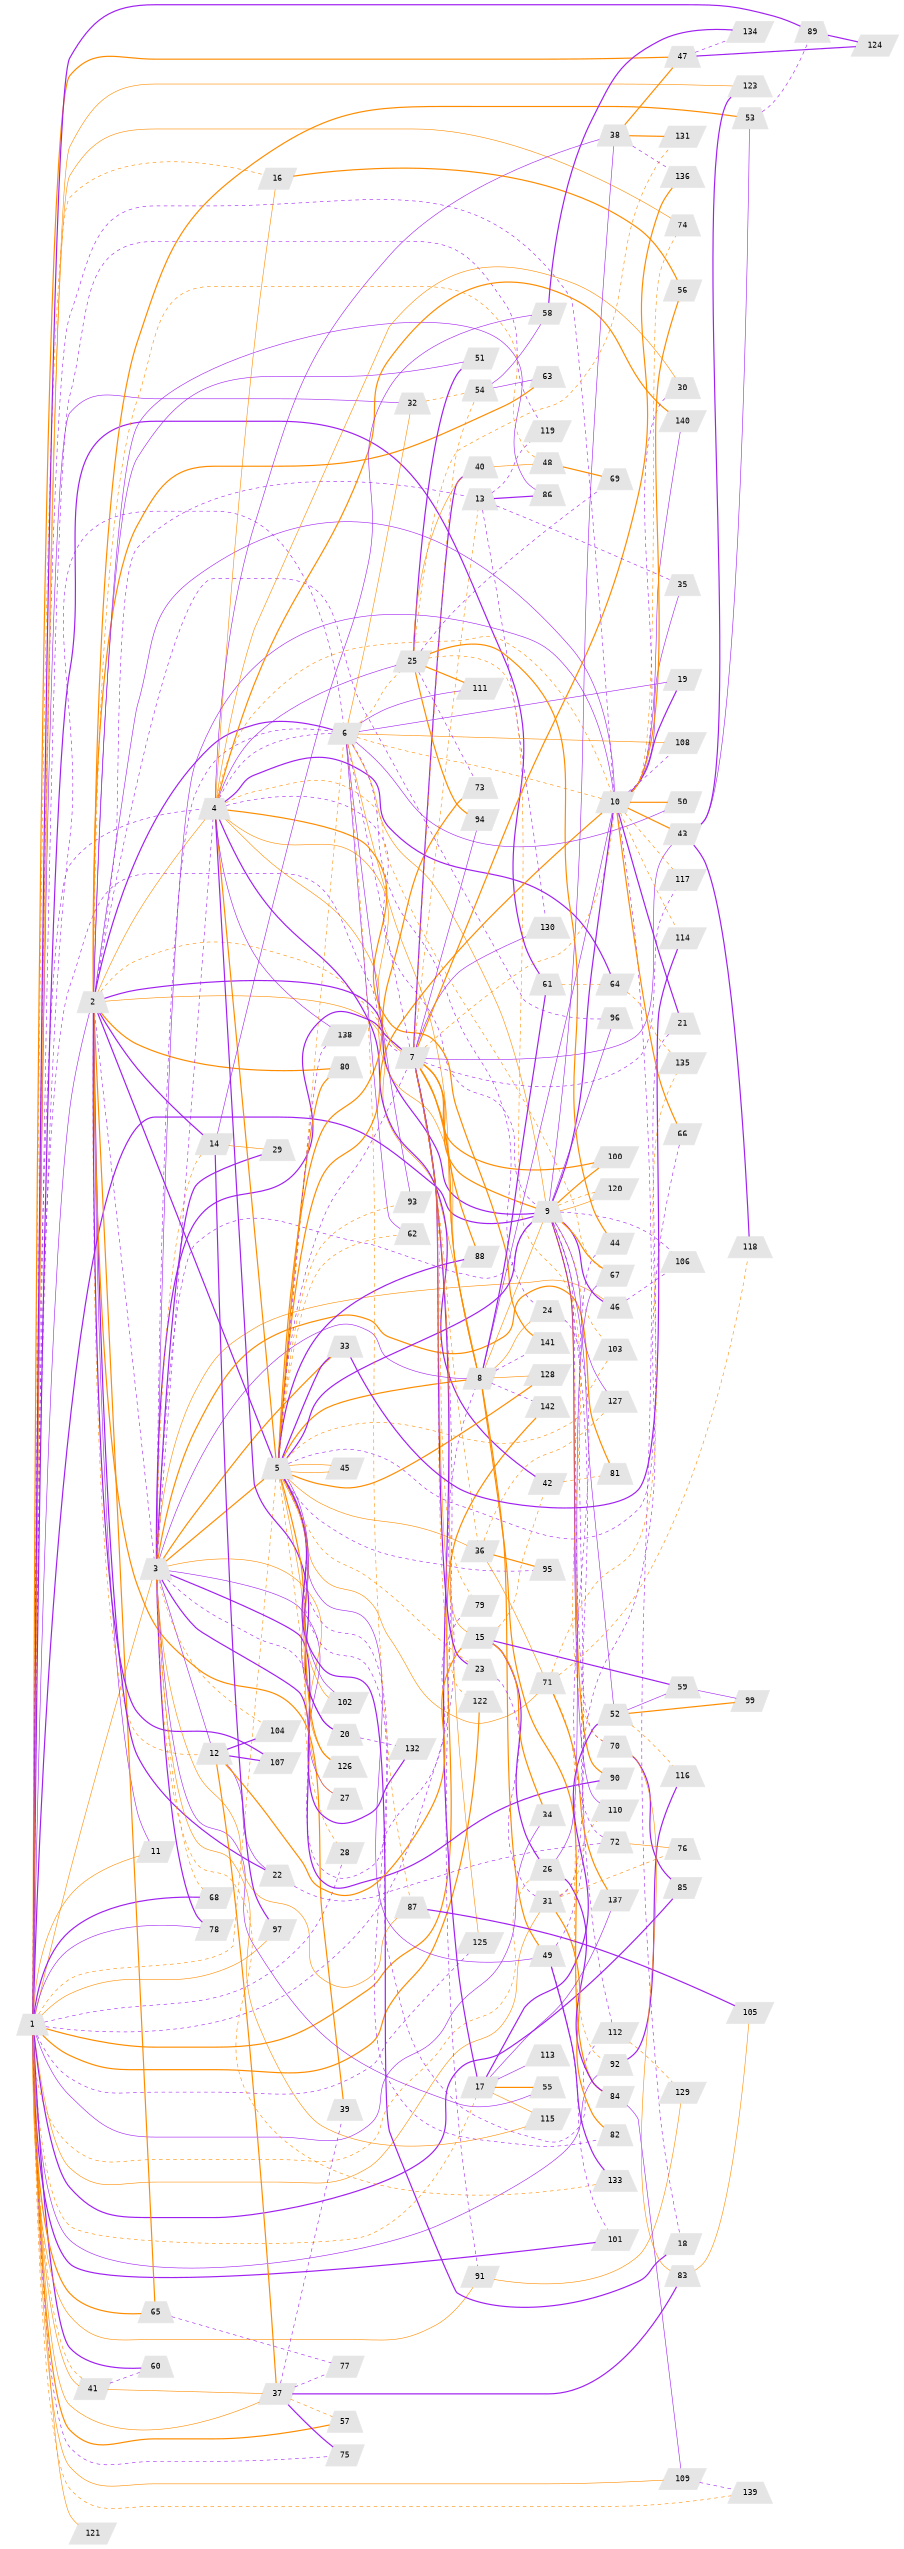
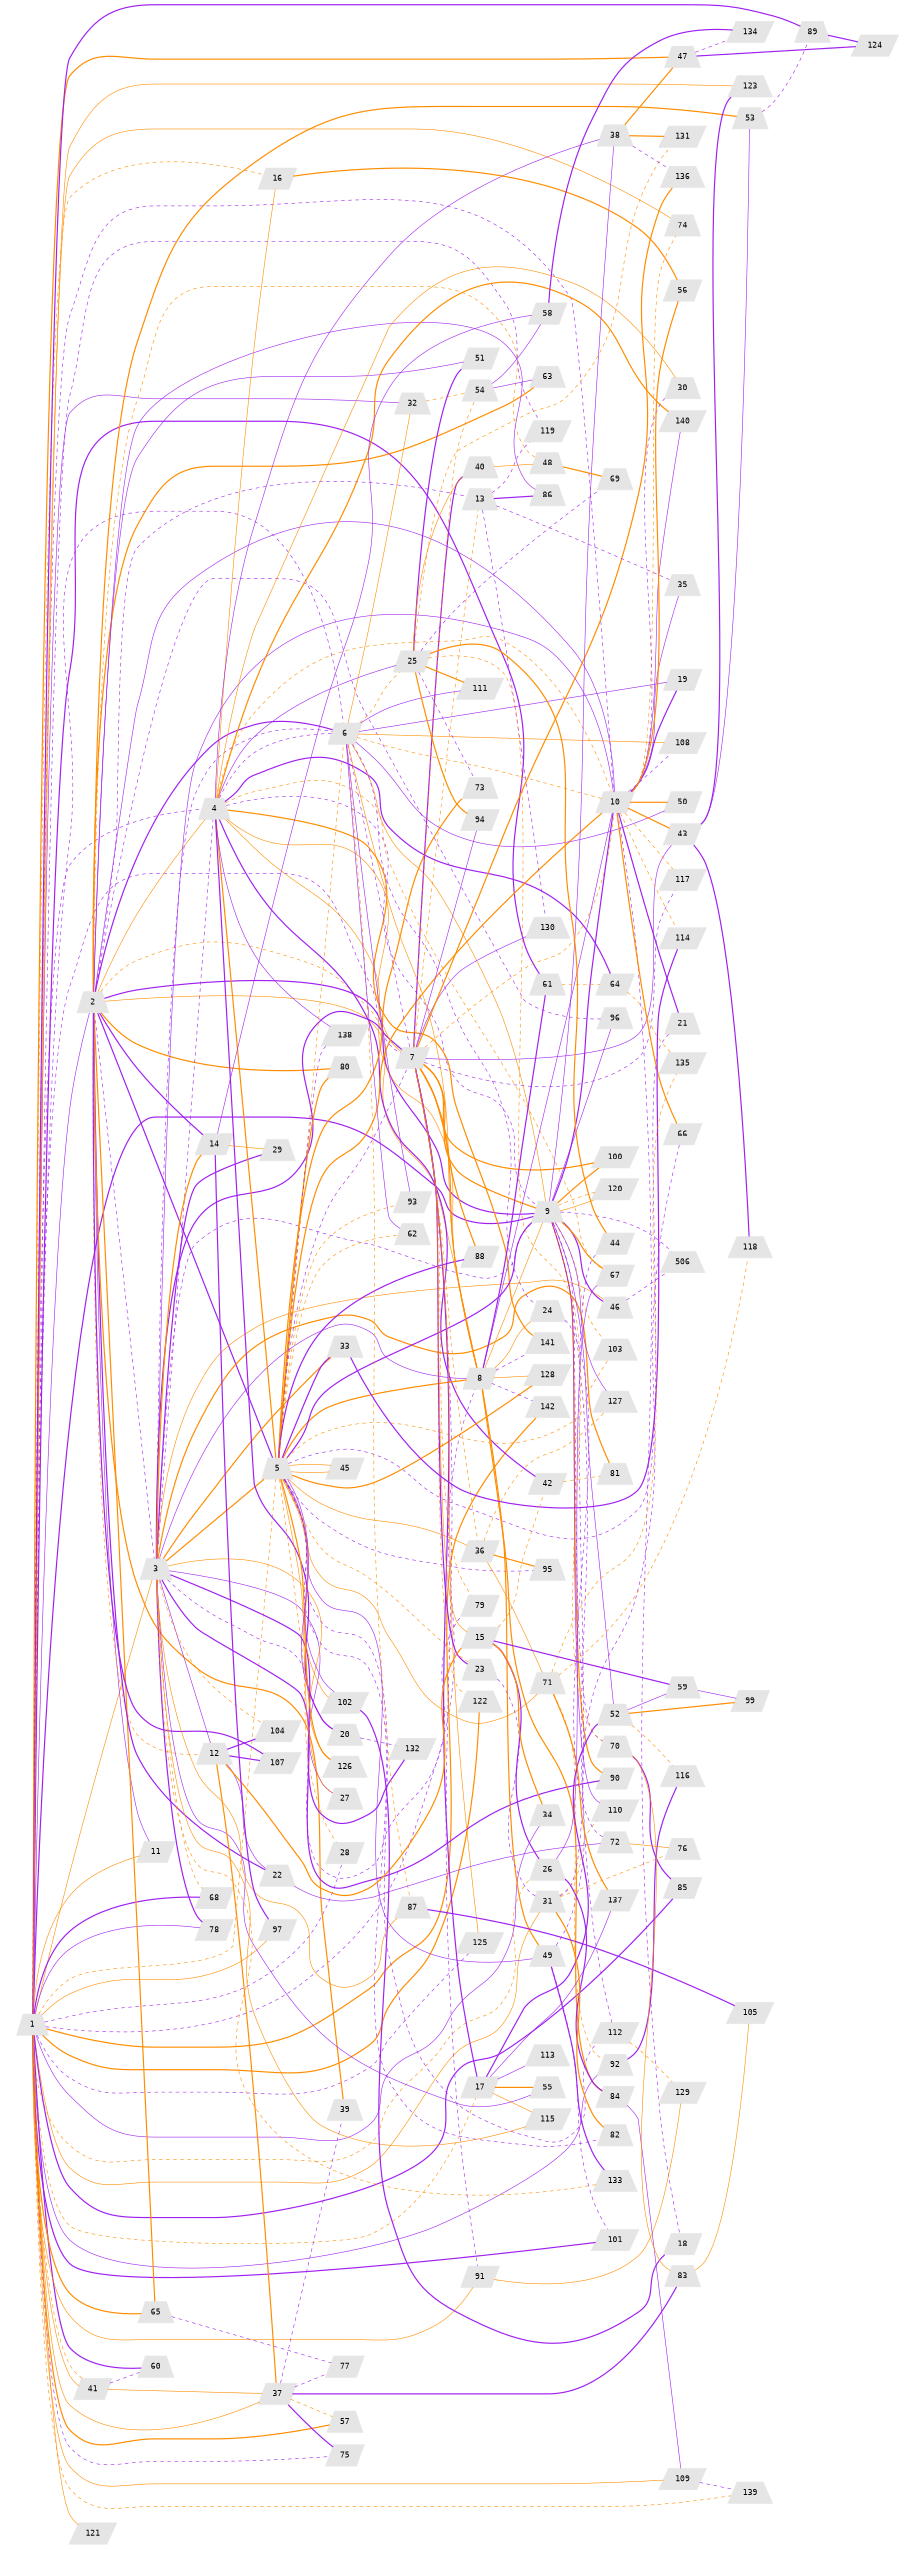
(683, 1262) -> (683, 1262)
(173, 1273) -> (173, 1273)
(438, 1876) -> (438, 1876)
(385, 1985) -> (380, 2151)
